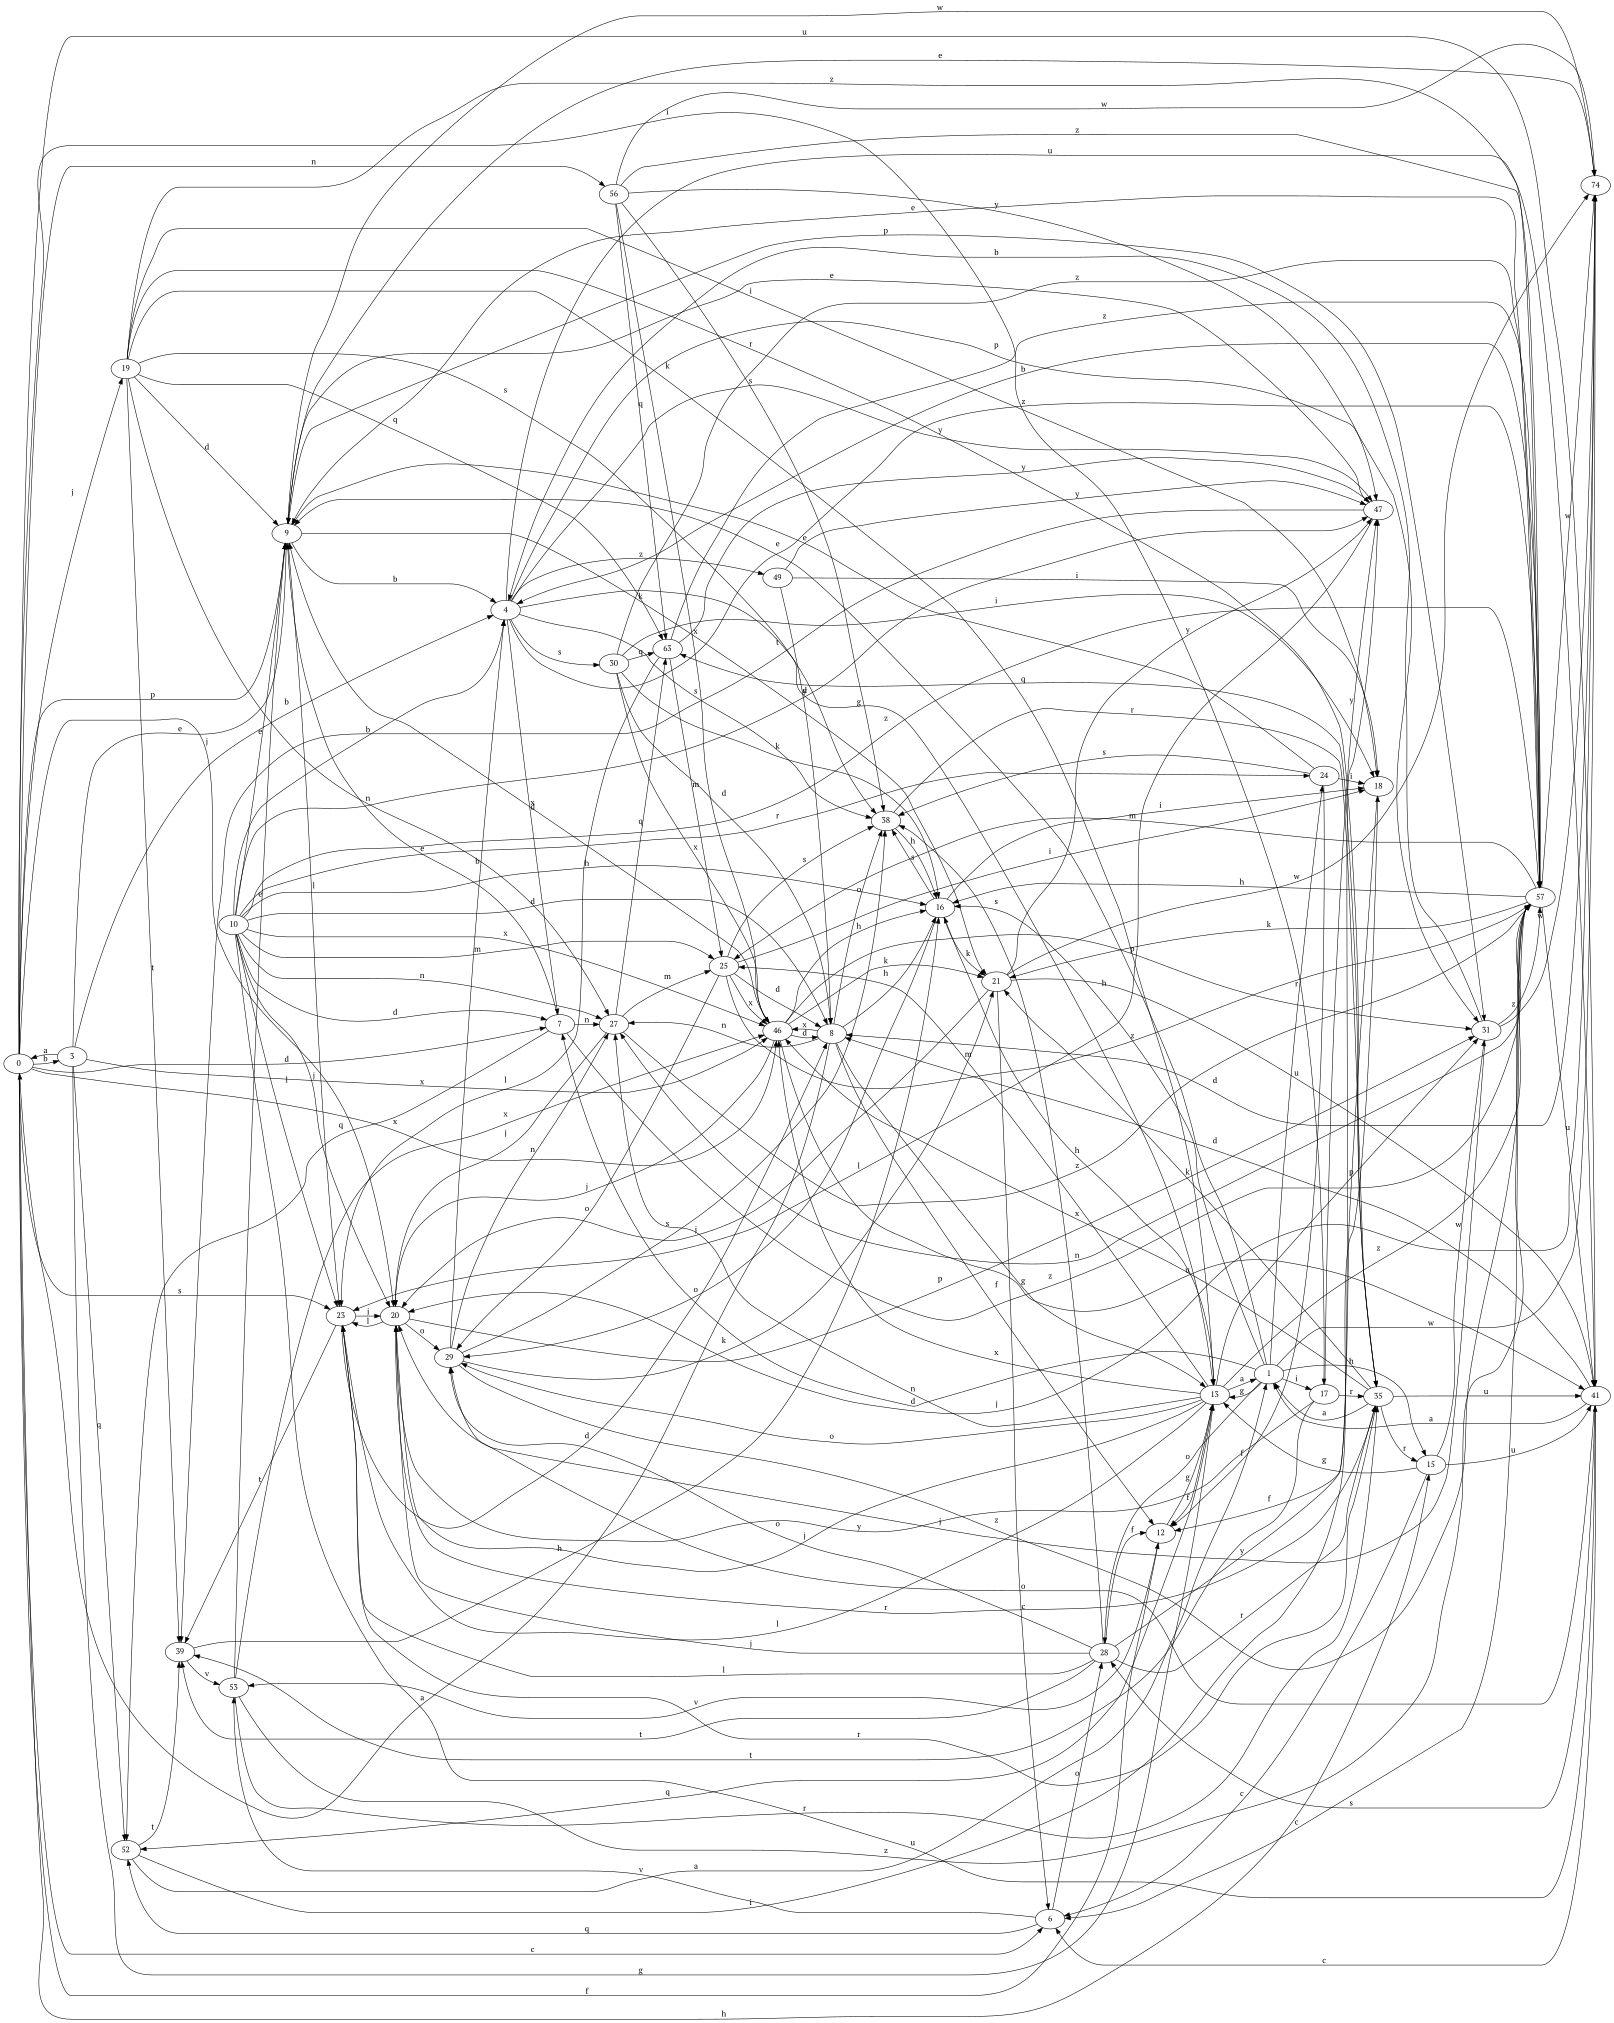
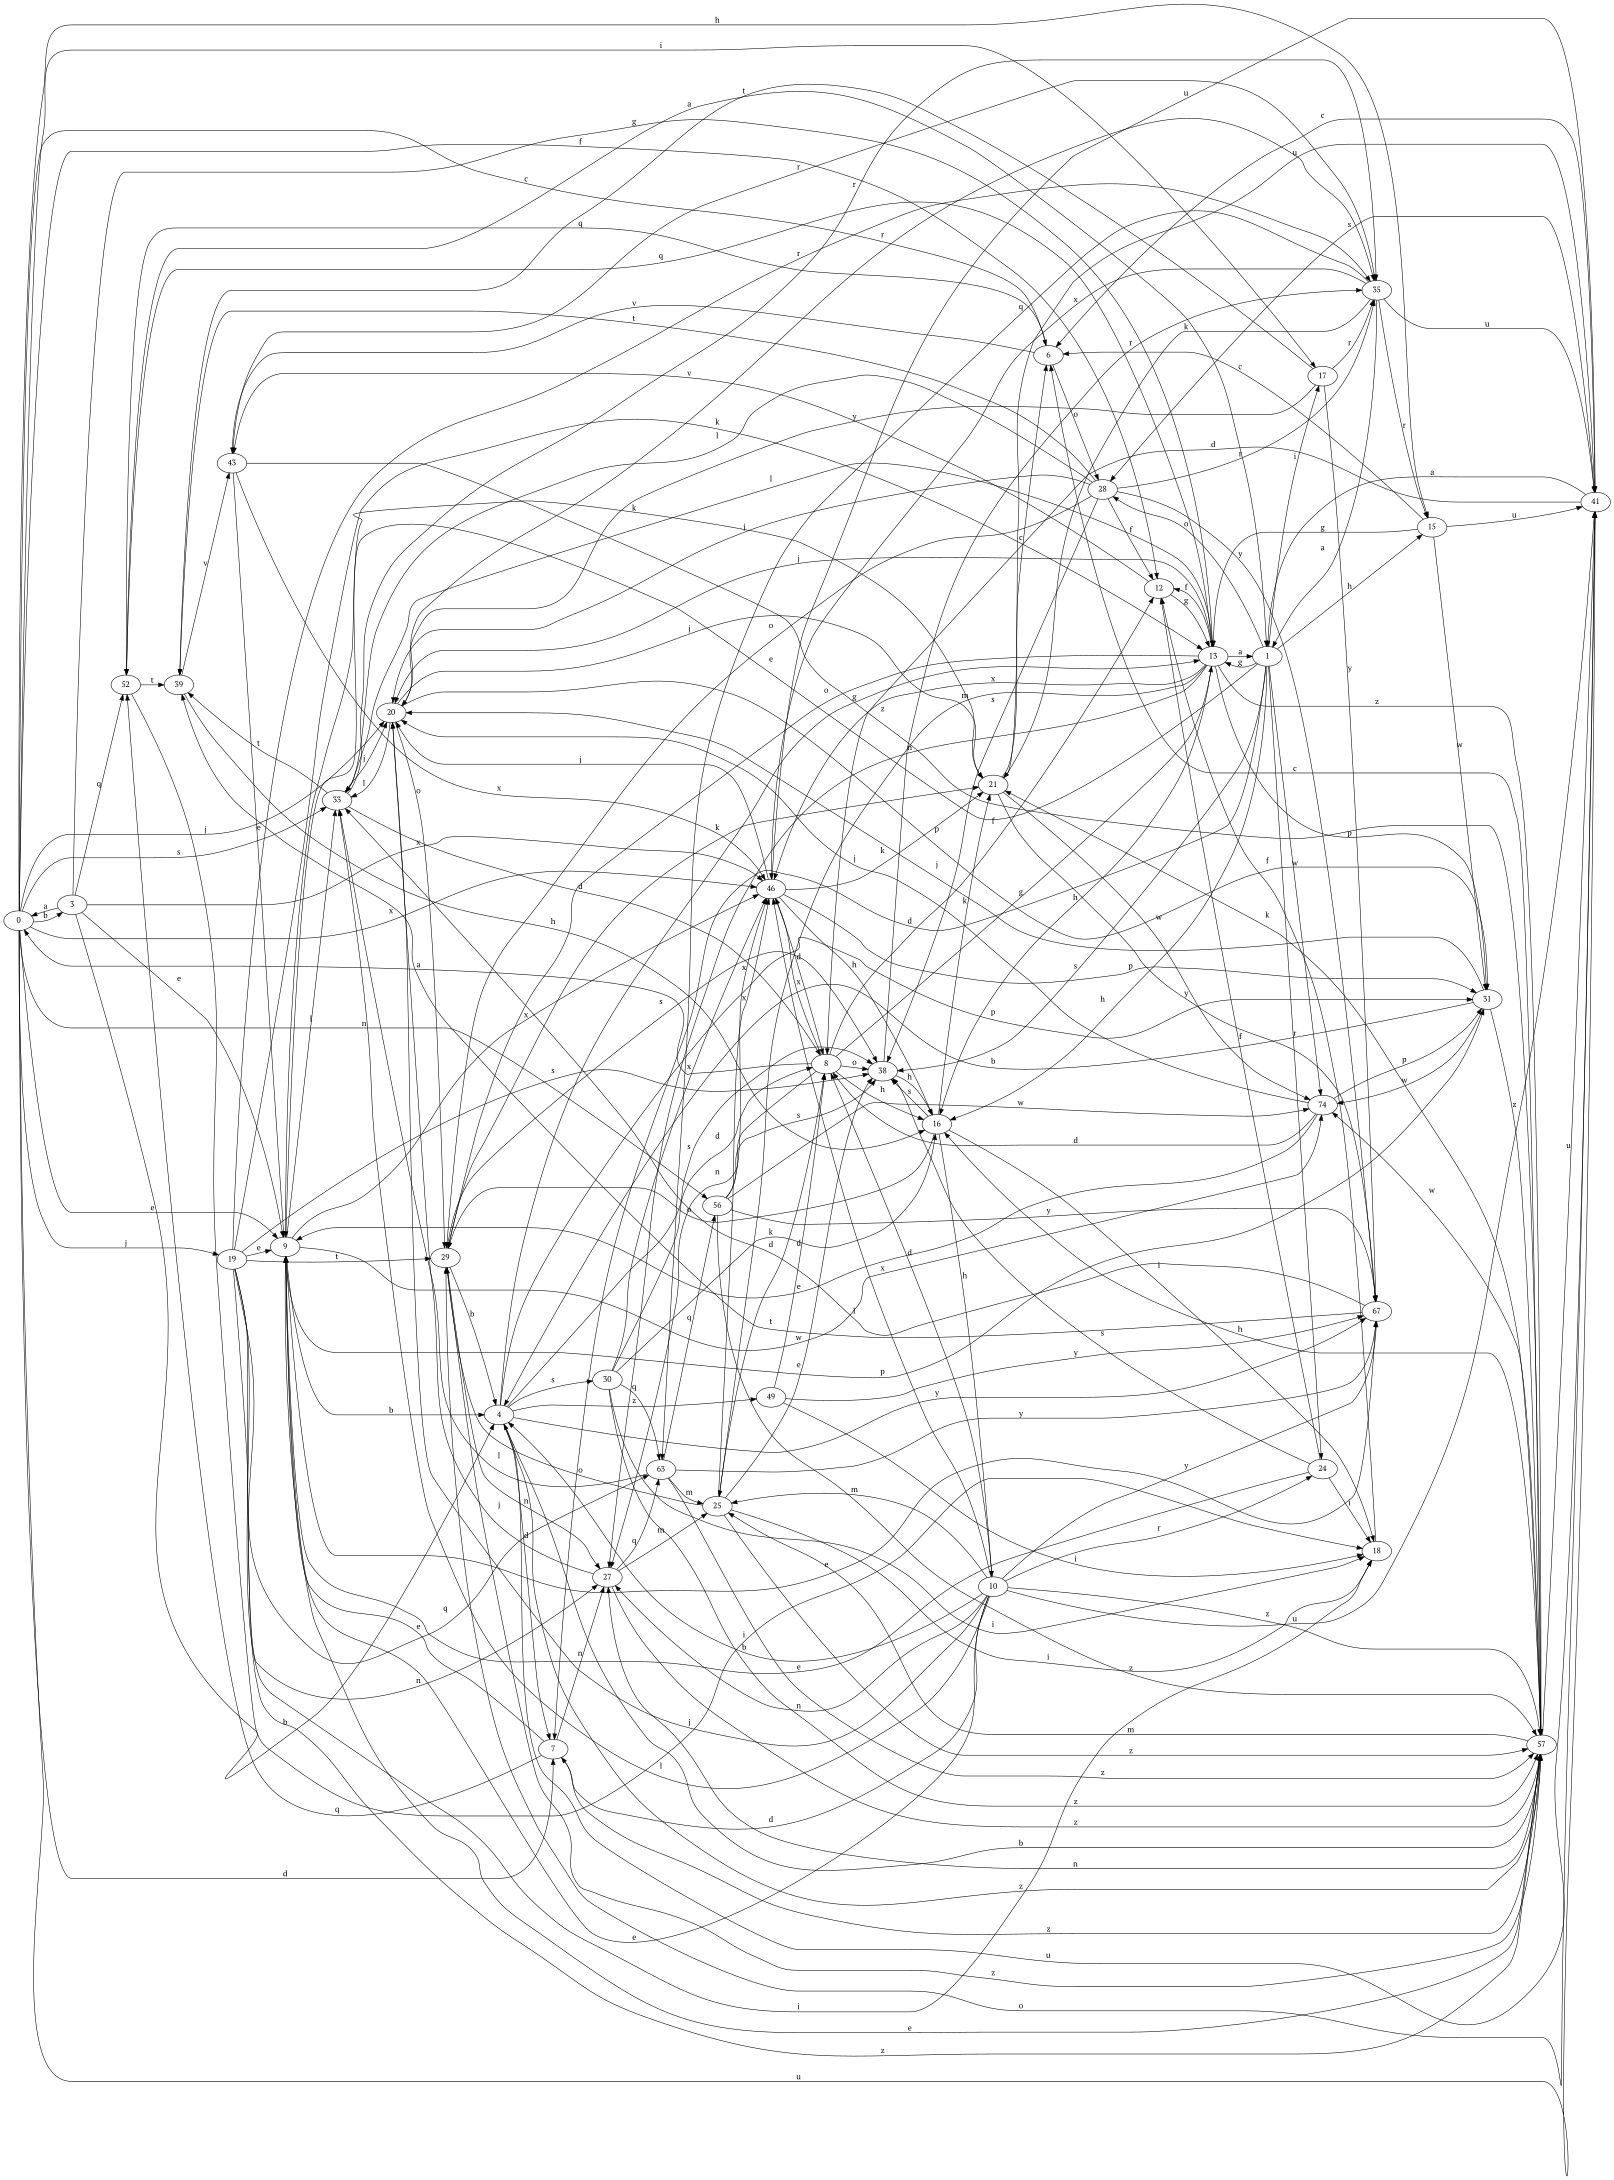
(640, 419) -> (687, 1346)
(207, 447) -> (259, 1248)
(1378, 510) -> (1377, 1311)
(153, 695) -> (152, 1208)
(515, 797) -> (498, 1039)
(805, 860) -> (799, 1365)
(578, 869) -> (971, 1352)
none -> (1128, 911)
(153, 1008) -> (336, 1262)
none -> (1411, 1063)
(726, 1225) -> (722, 624)
(341, 1316) -> (337, 800)
(234, 1688) -> (232, 463)
